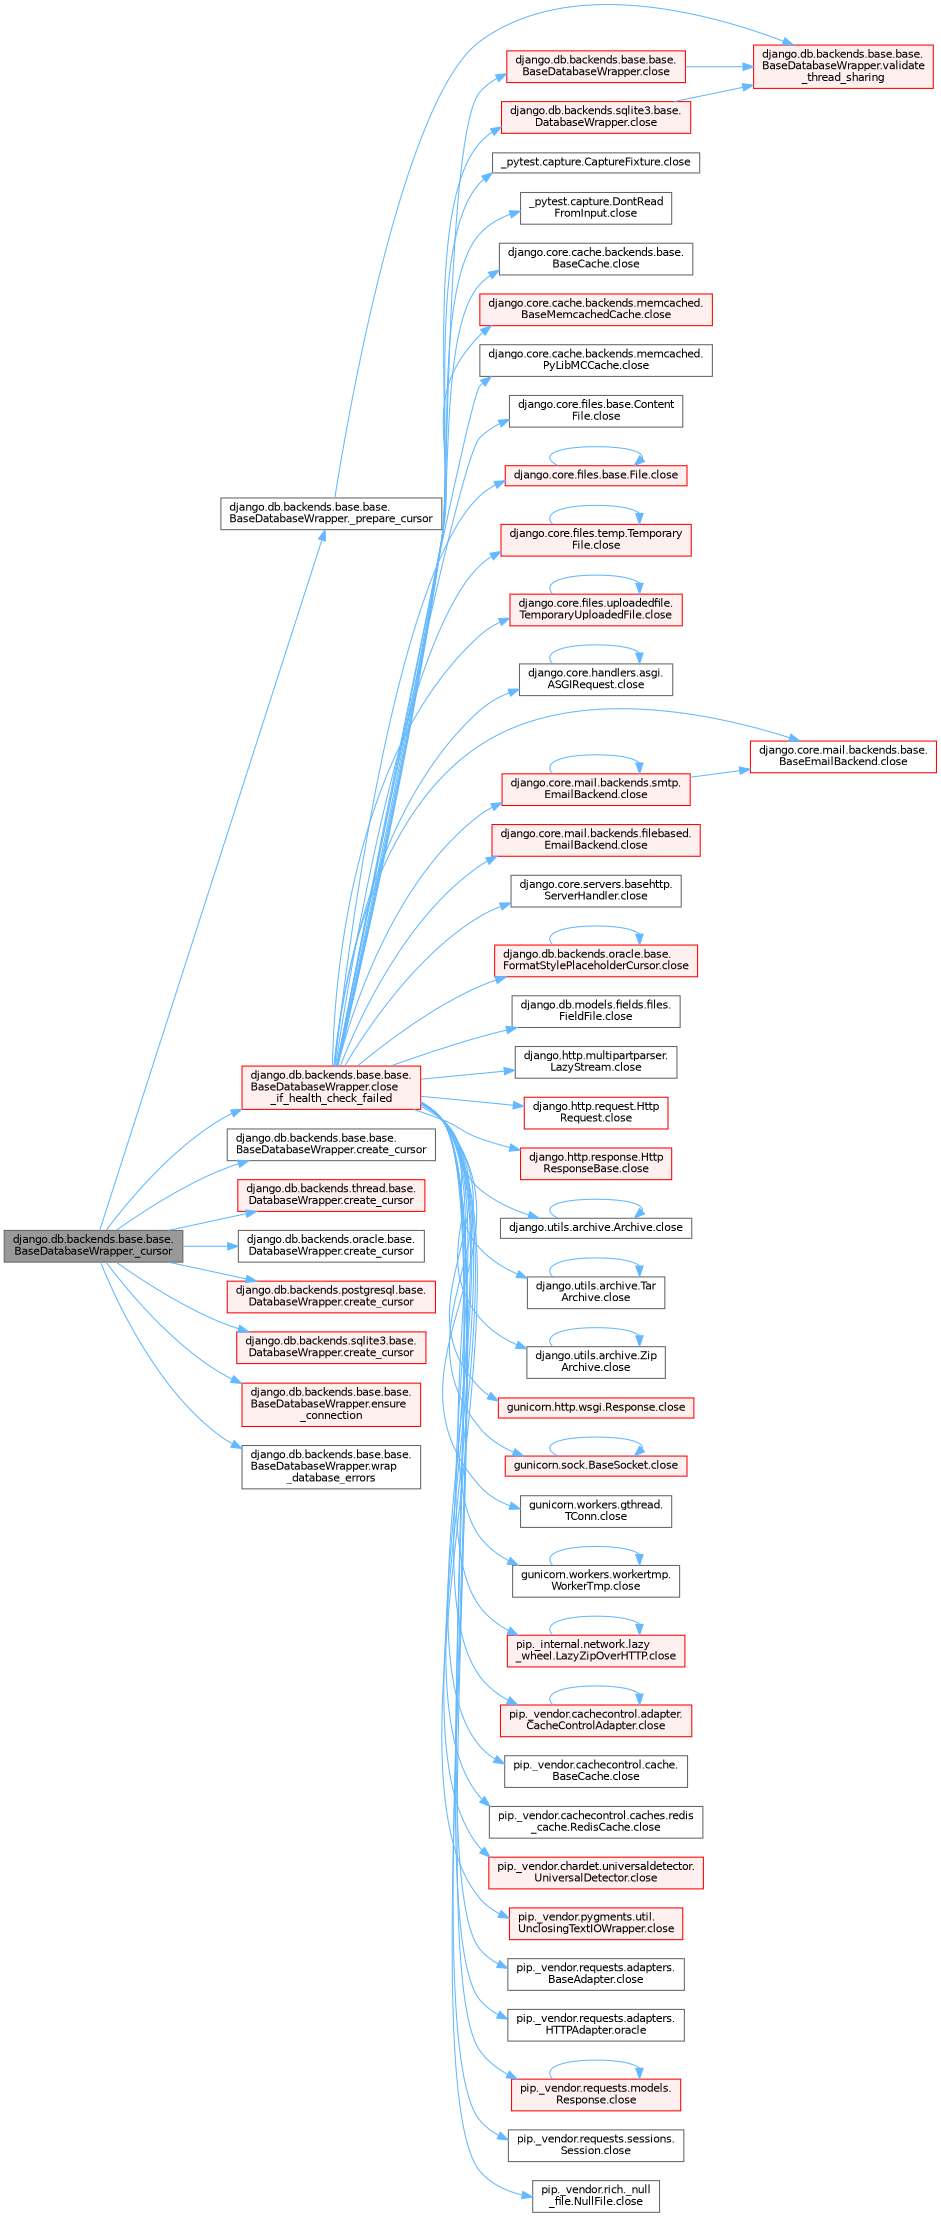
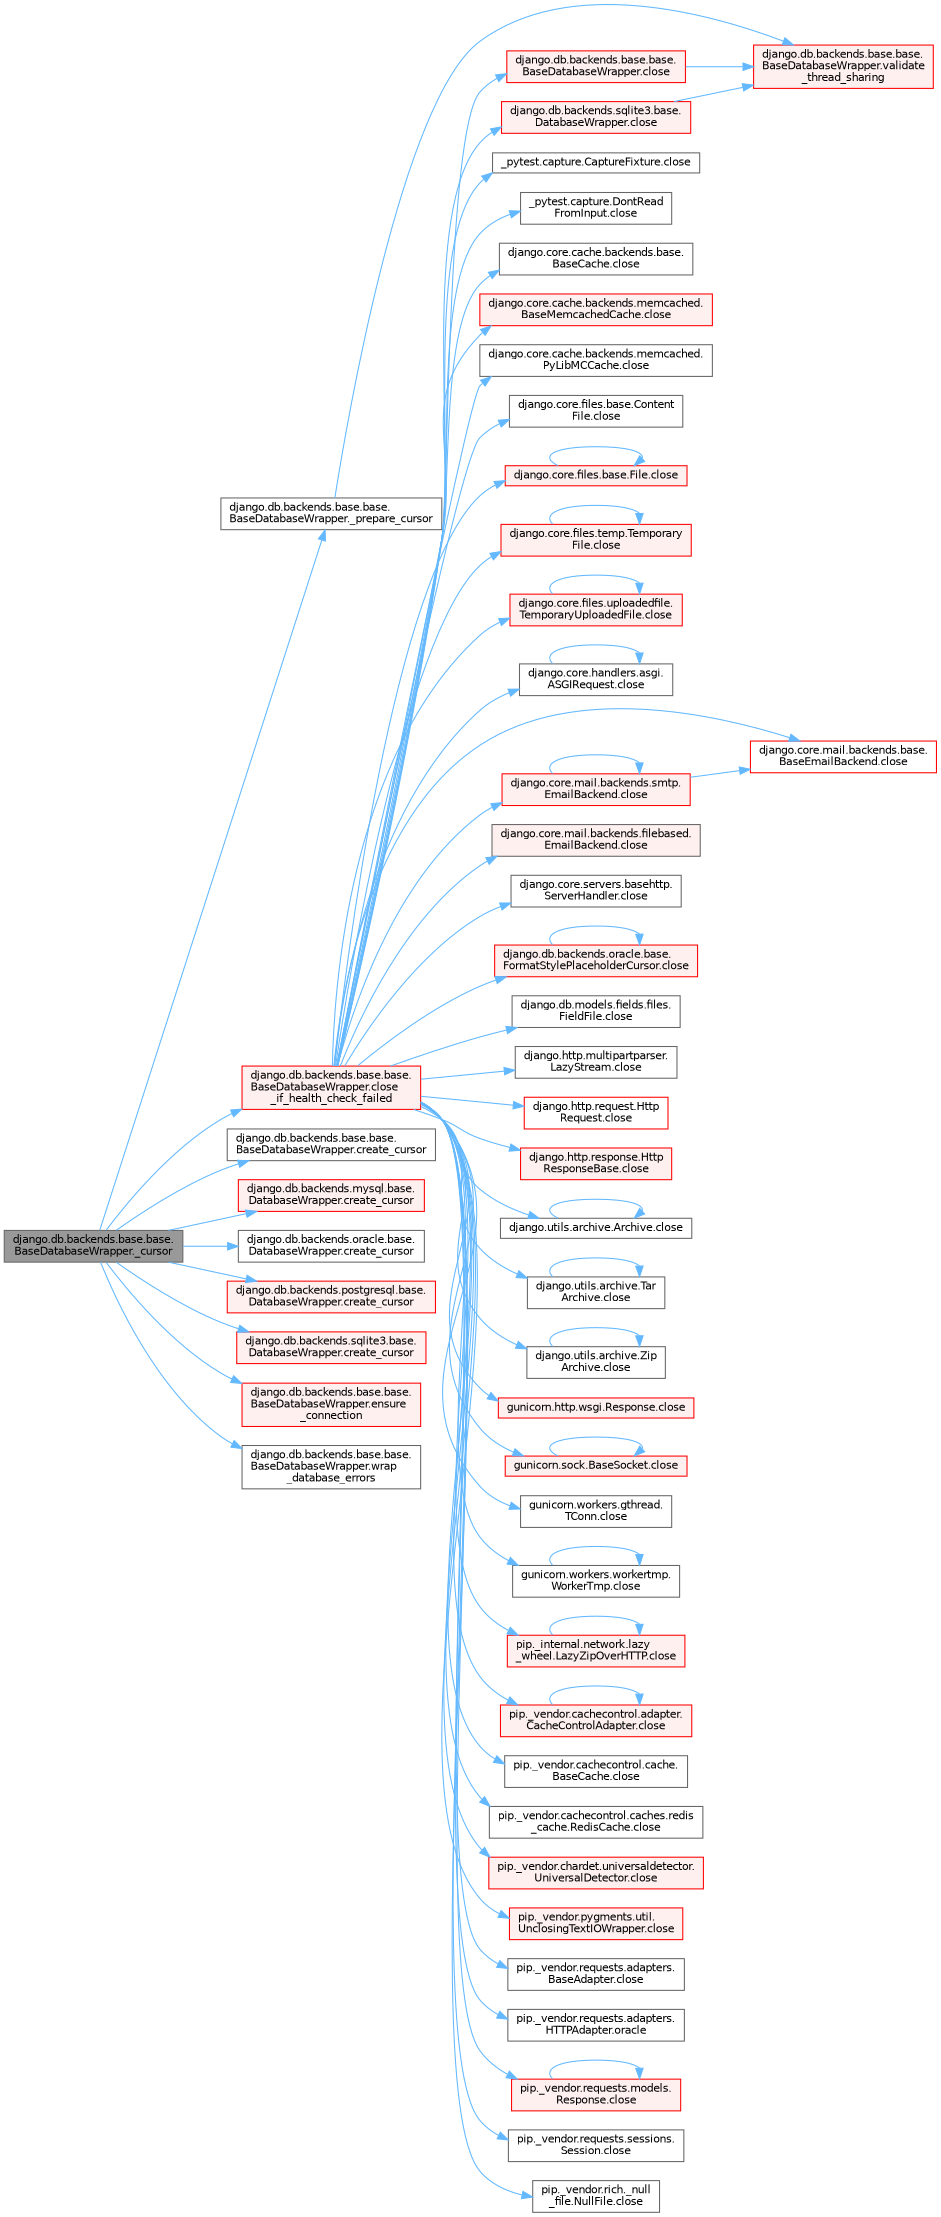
(596, 840) -> (596, 840)
(331, 1196) -> (331, 1196)
